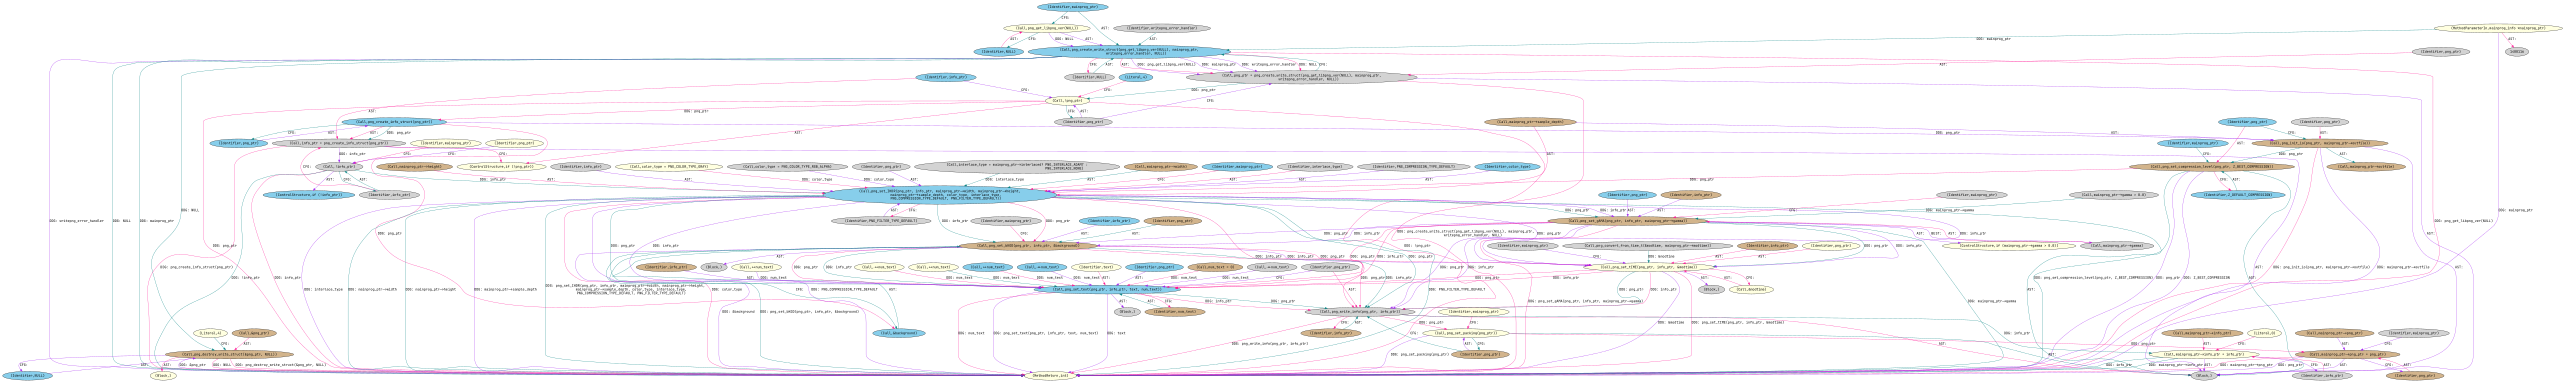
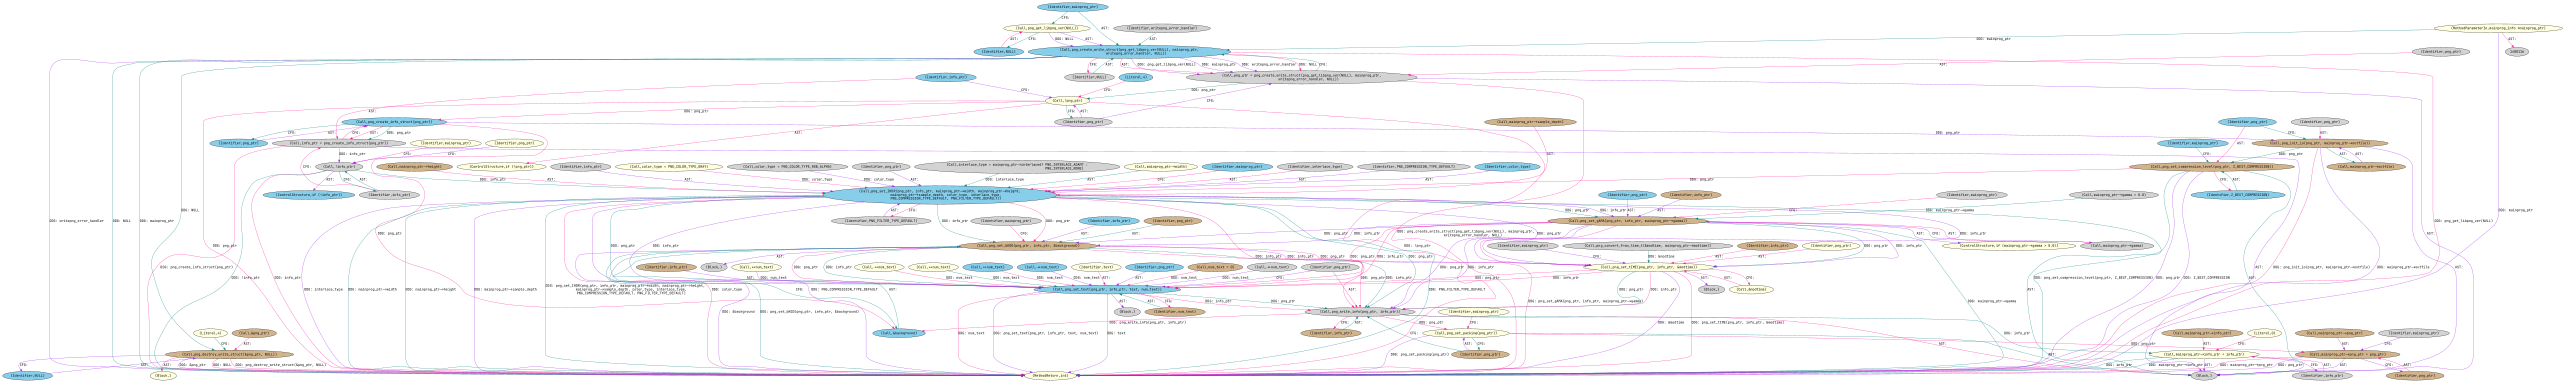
(1923, 129) -> (2353, 154)
(446, 148) -> (352, 131)
(1161, 167) -> (1161, 167)
(2238, 195) -> (2238, 195)
(1937, 233) -> (1937, 233)
(1209, 347) -> (1117, 321)
